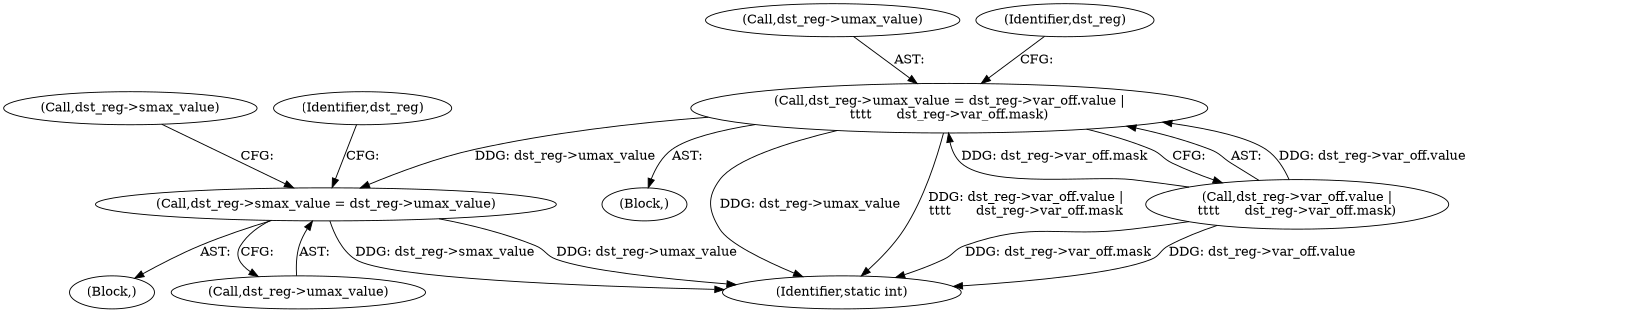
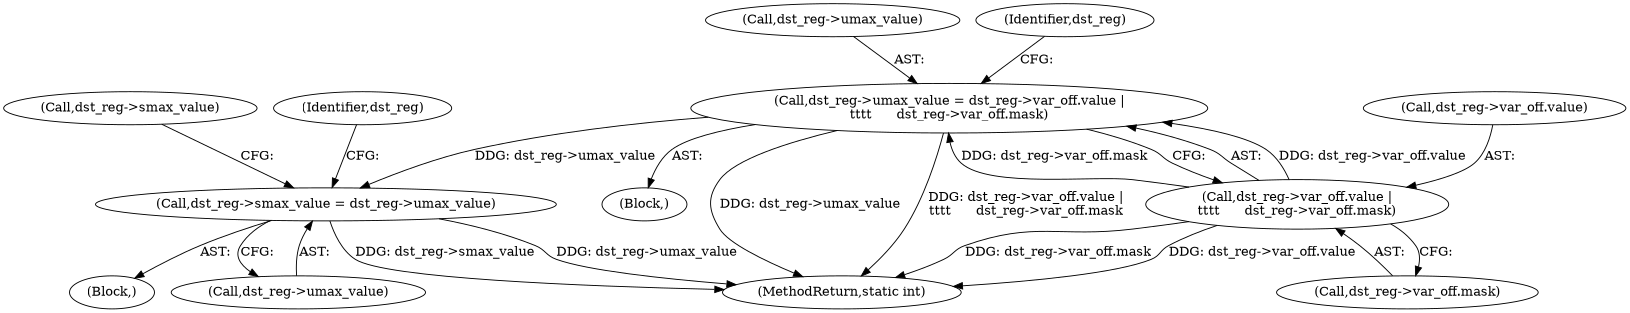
none -> (1495, 108)
(842, 292) -> (842, 292)
none -> (1407, 292)
